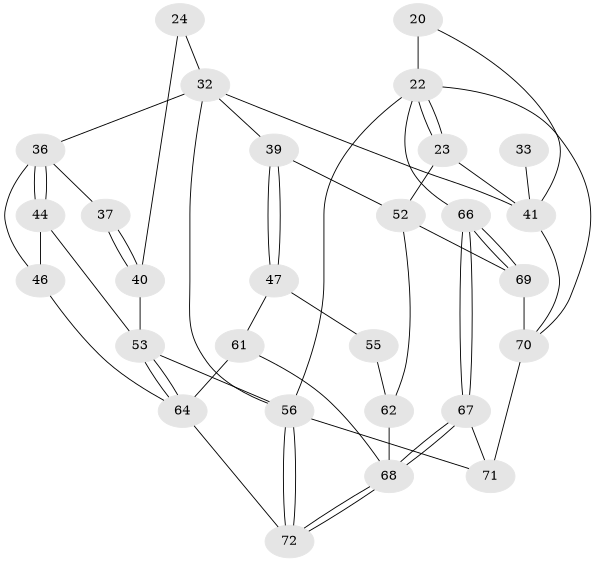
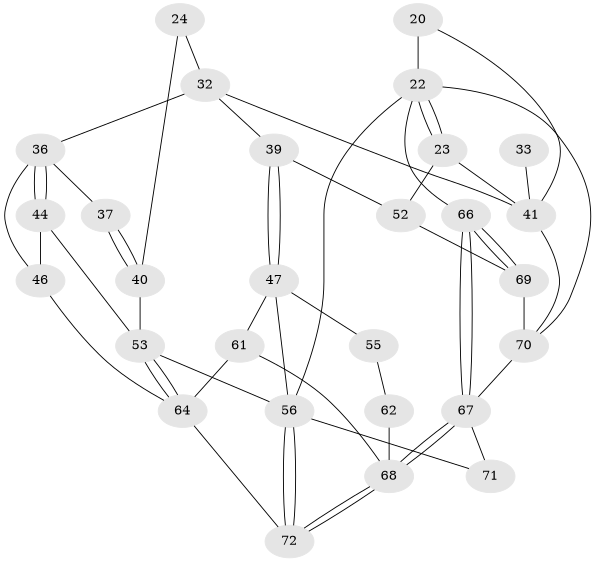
(190, 271) -> (282, 346)
(410, 314) -> none
(507, 411) -> (495, 379)
